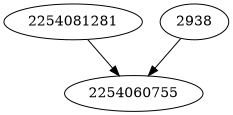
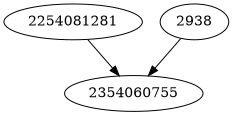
(134, 93) -> (134, 93)
